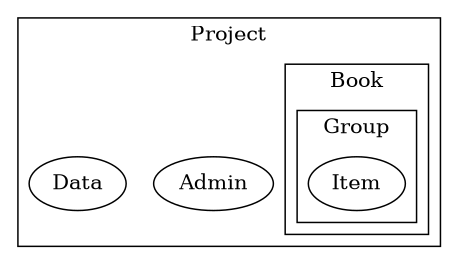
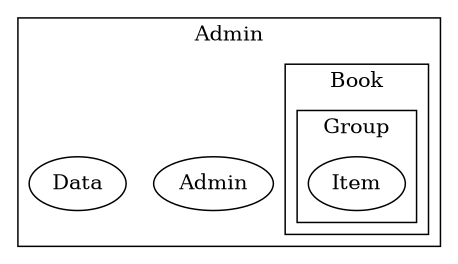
(229, 35) -> (229, 35)
